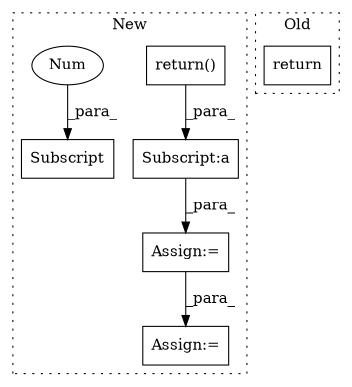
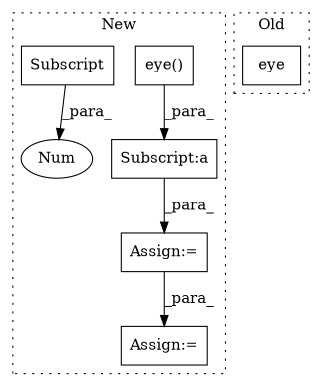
(186, 65) -> (164, 65)
(297, 65) -> (272, 65)
(68, 107) -> (63, 107)
